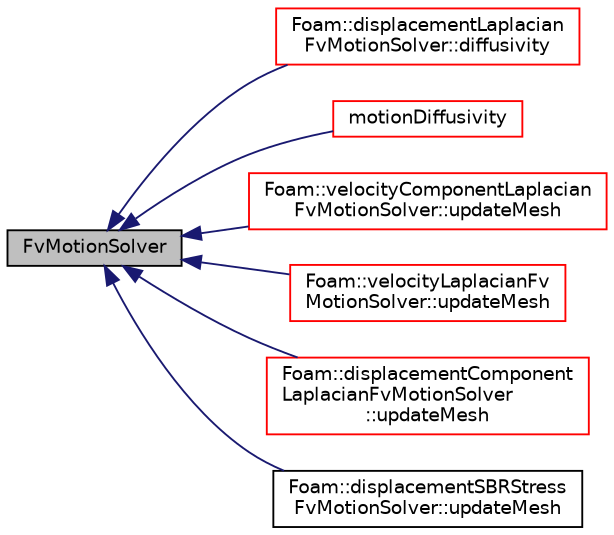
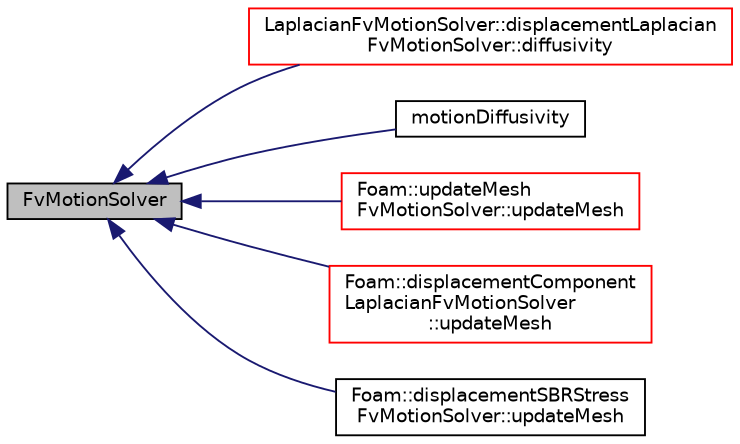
(428, 37) -> (491, 37)
(428, 119) -> (491, 119)
(428, 201) -> (491, 201)
(428, 293) -> none
